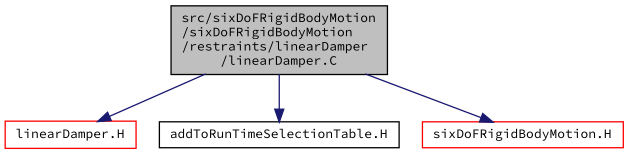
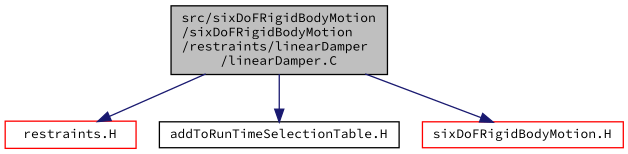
(71, 135) -> (71, 135)
